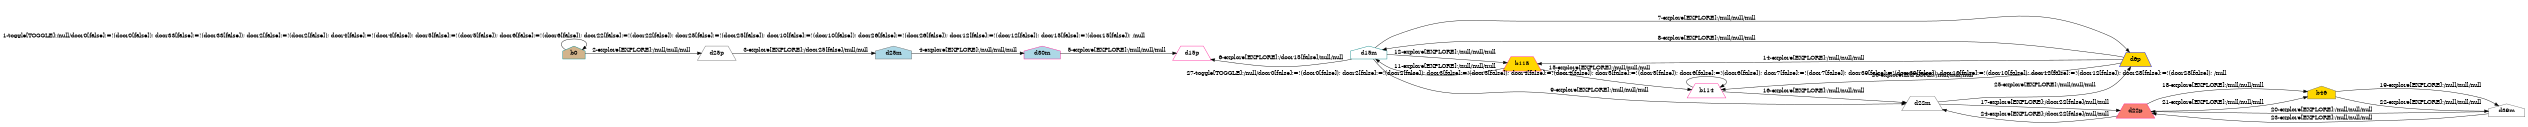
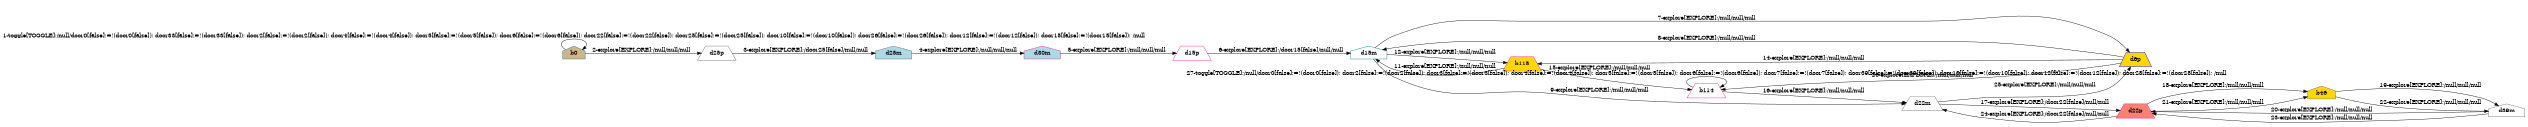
(1283, 67) -> (1277, 53)
